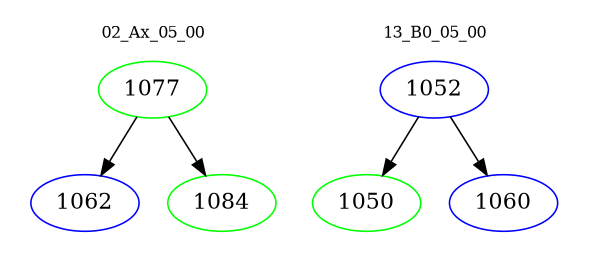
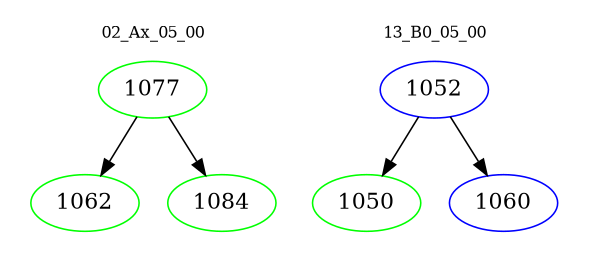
(85, 203) -> (85, 203)
